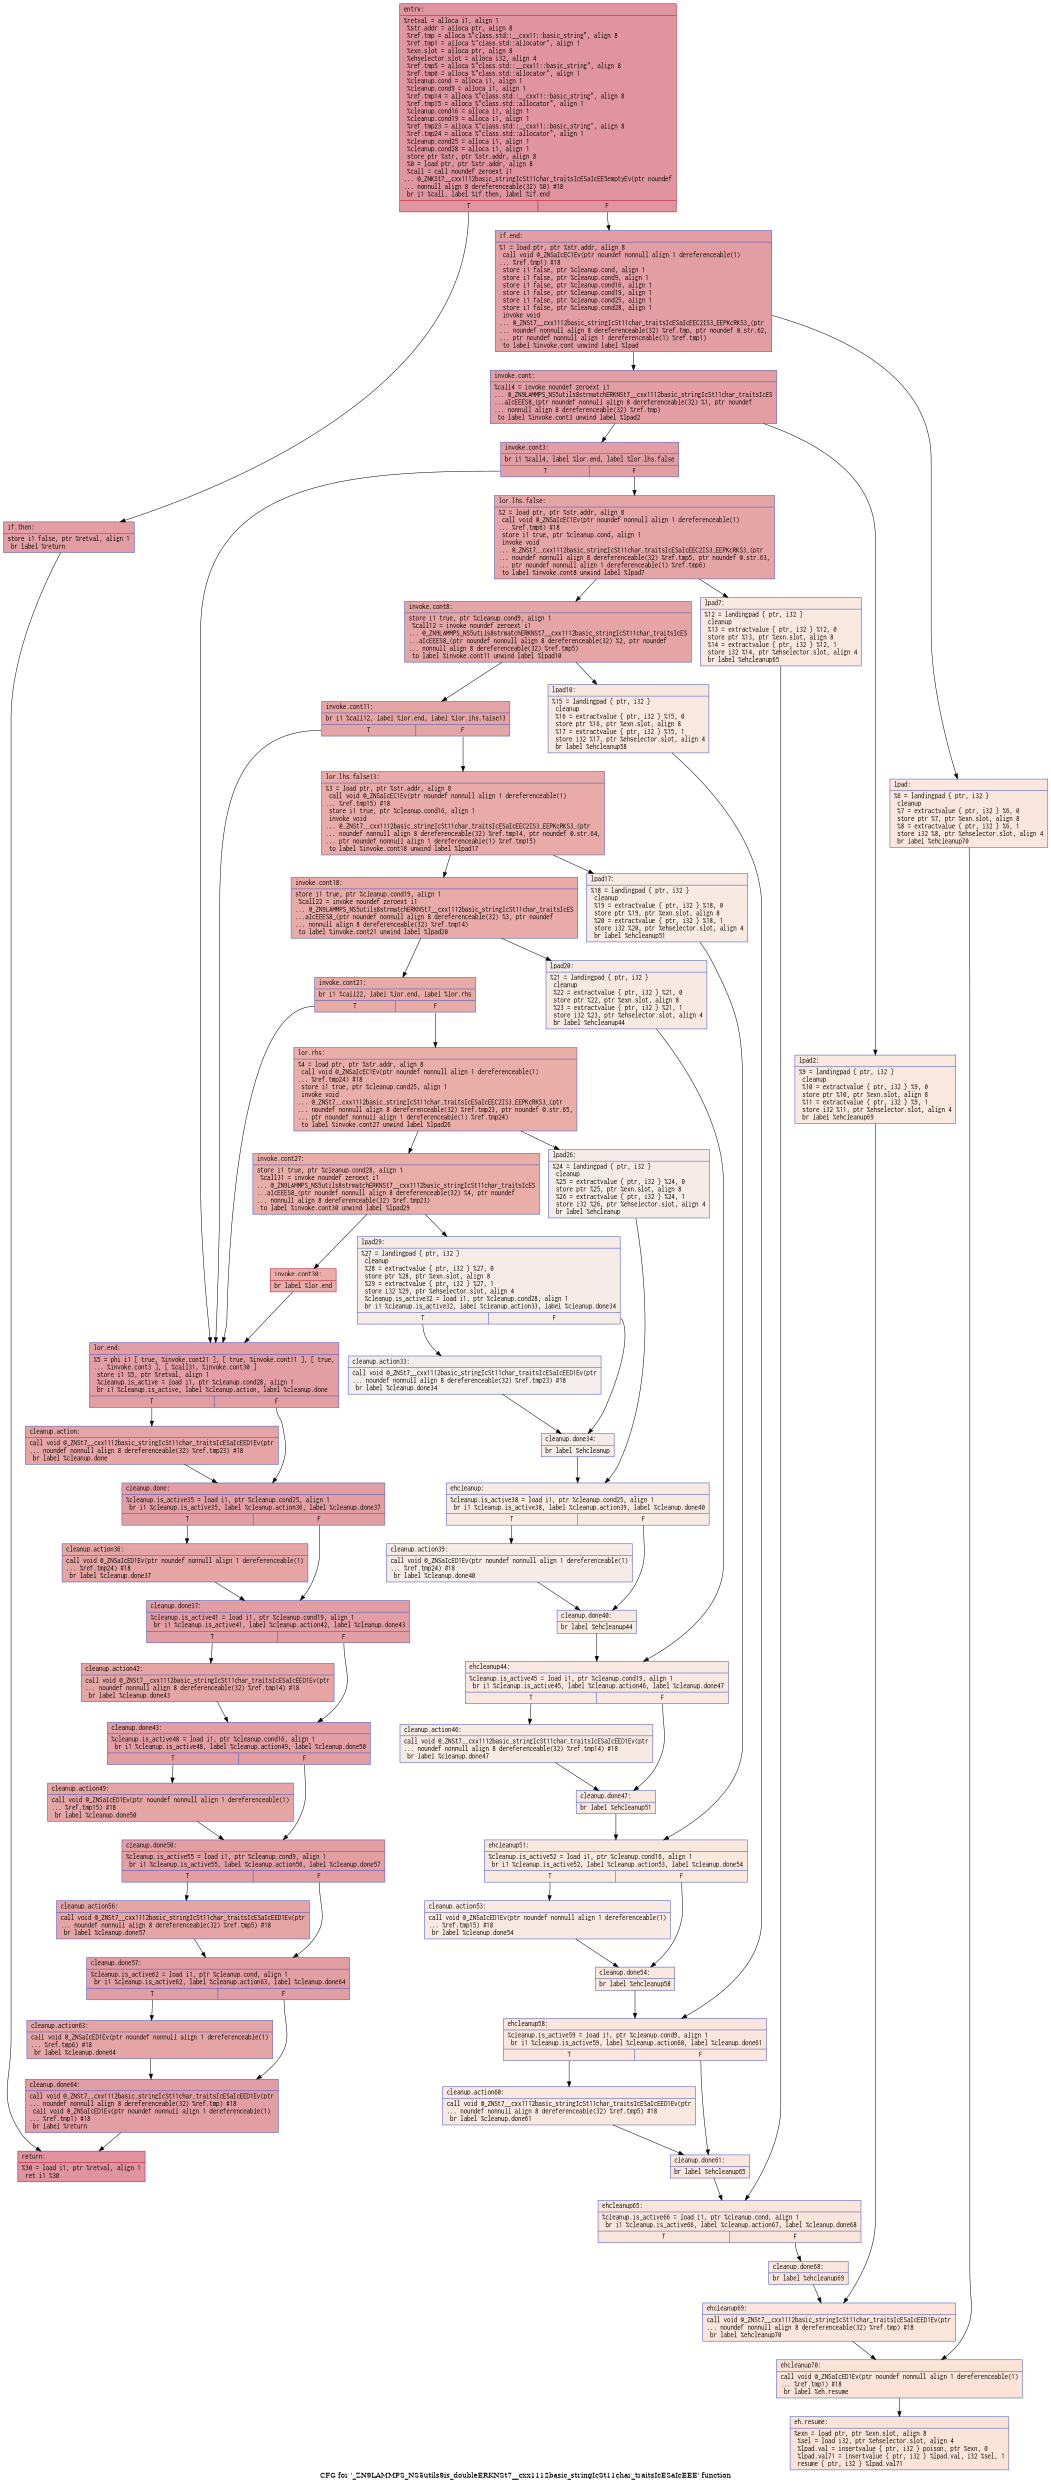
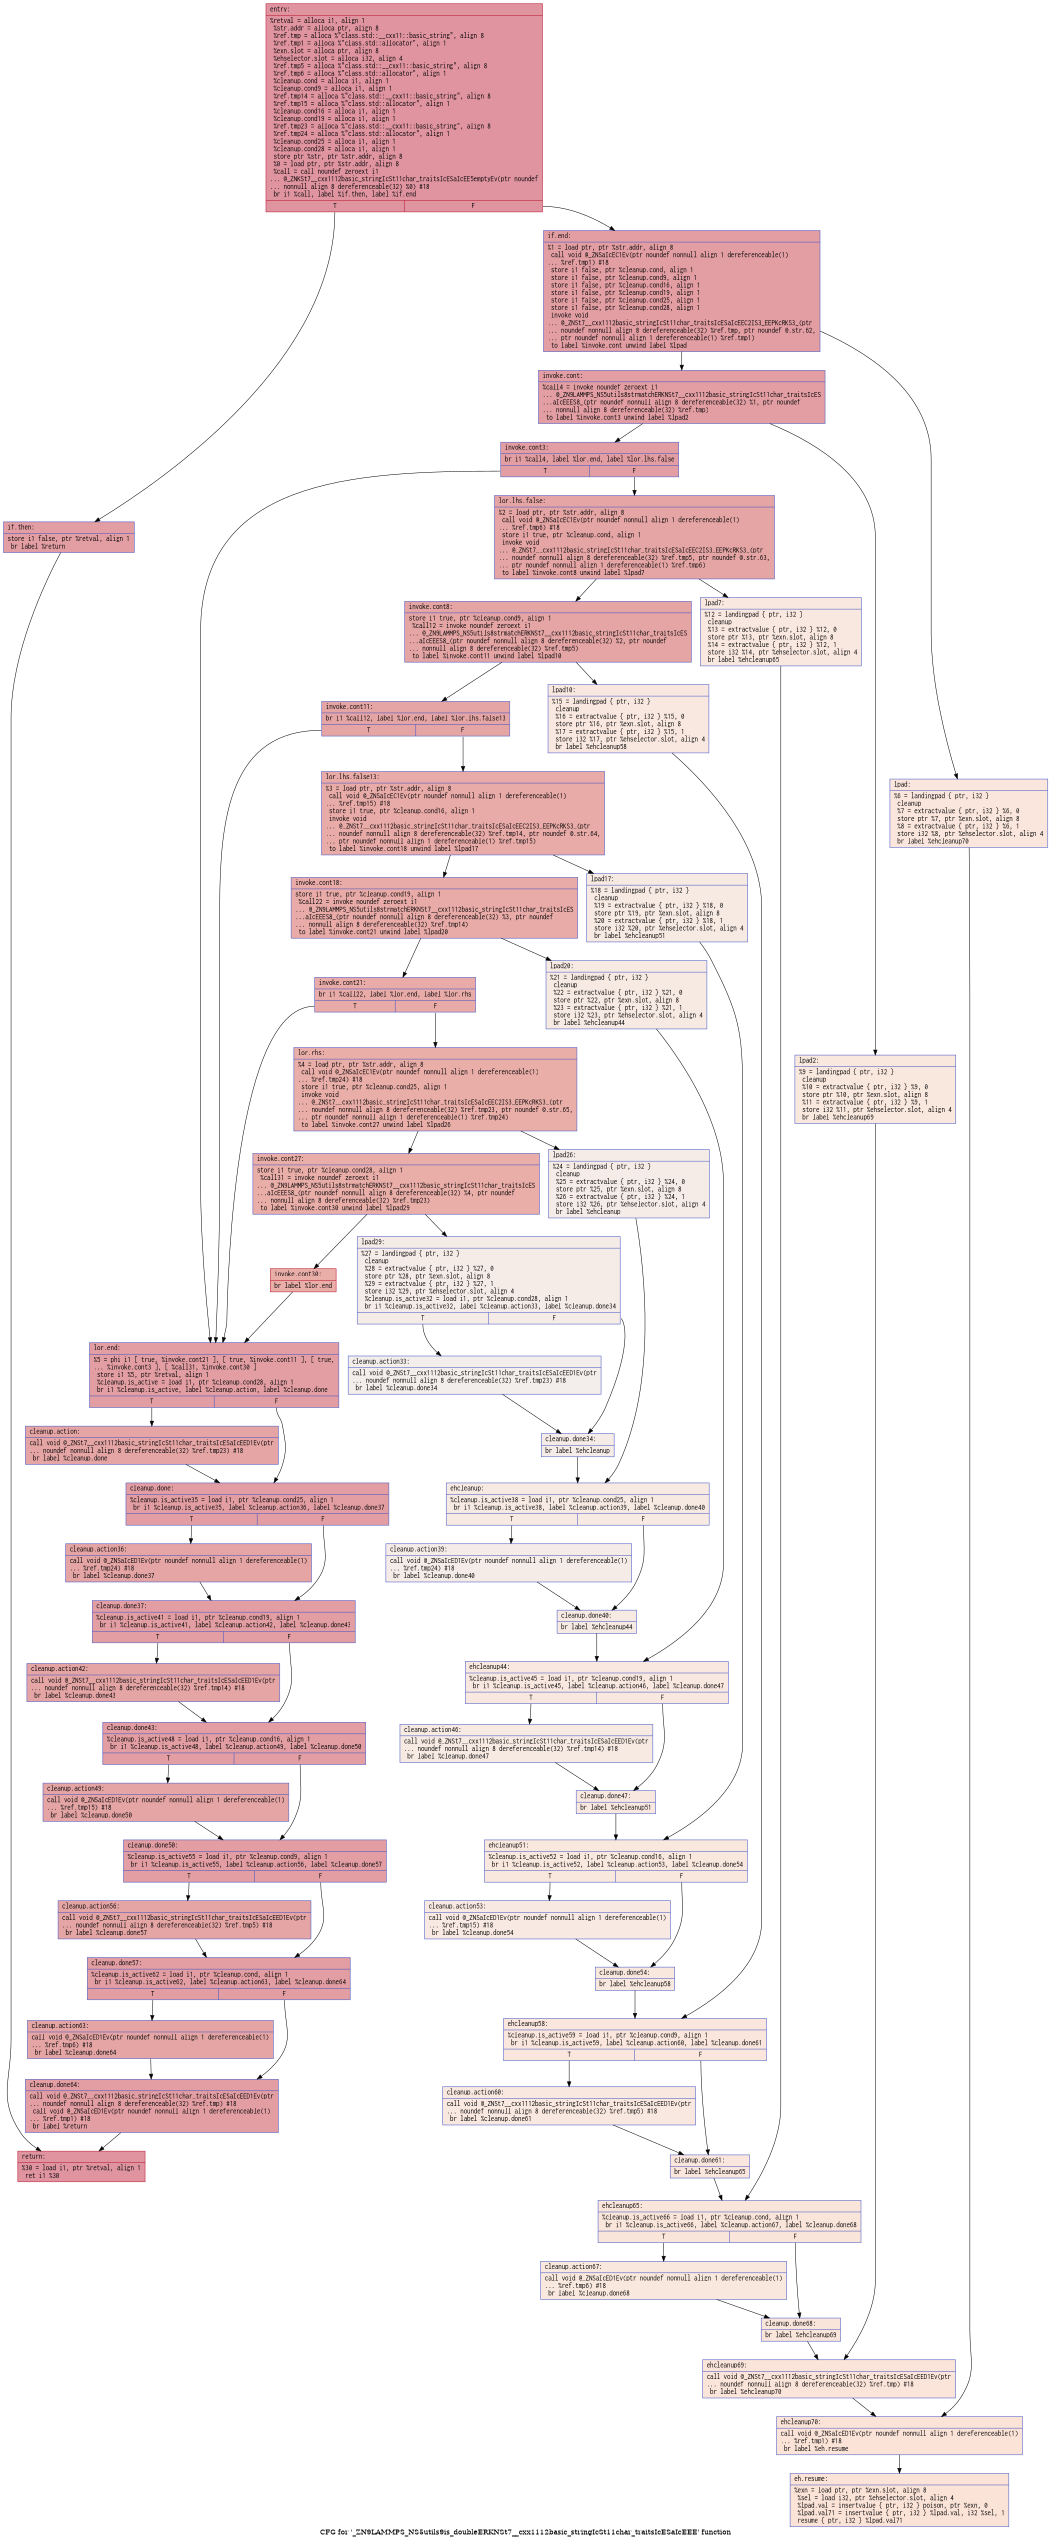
none -> (664, 2280)
